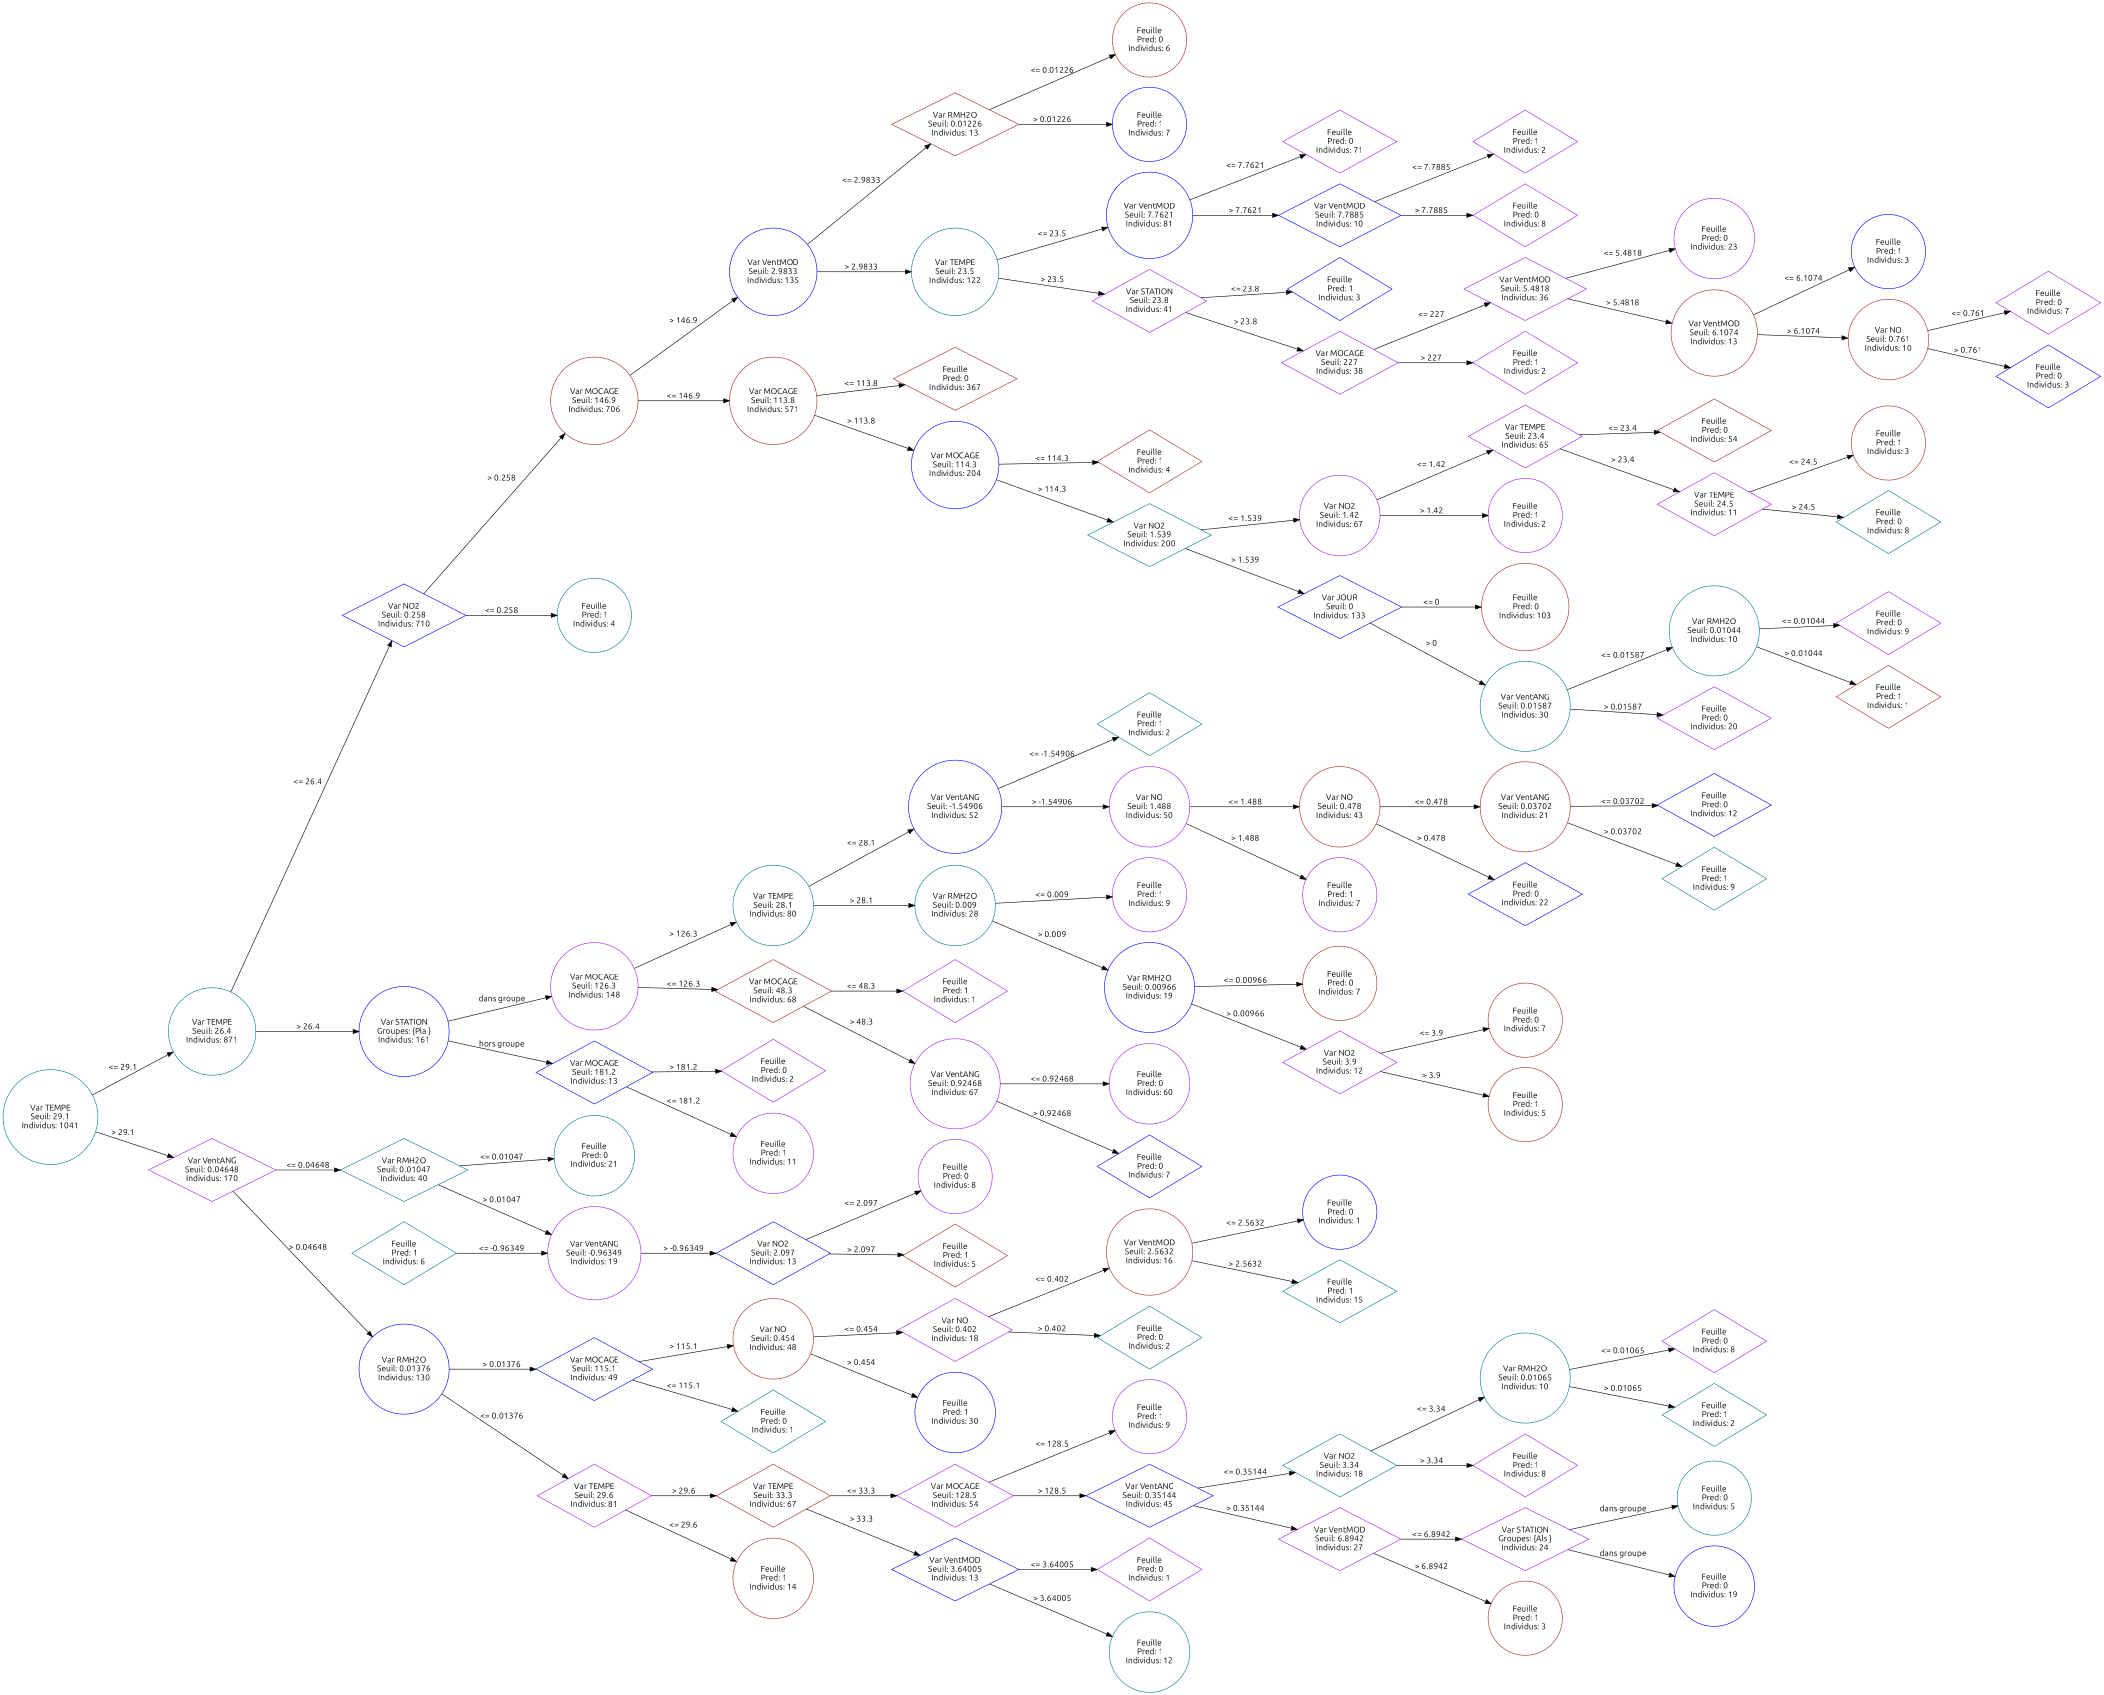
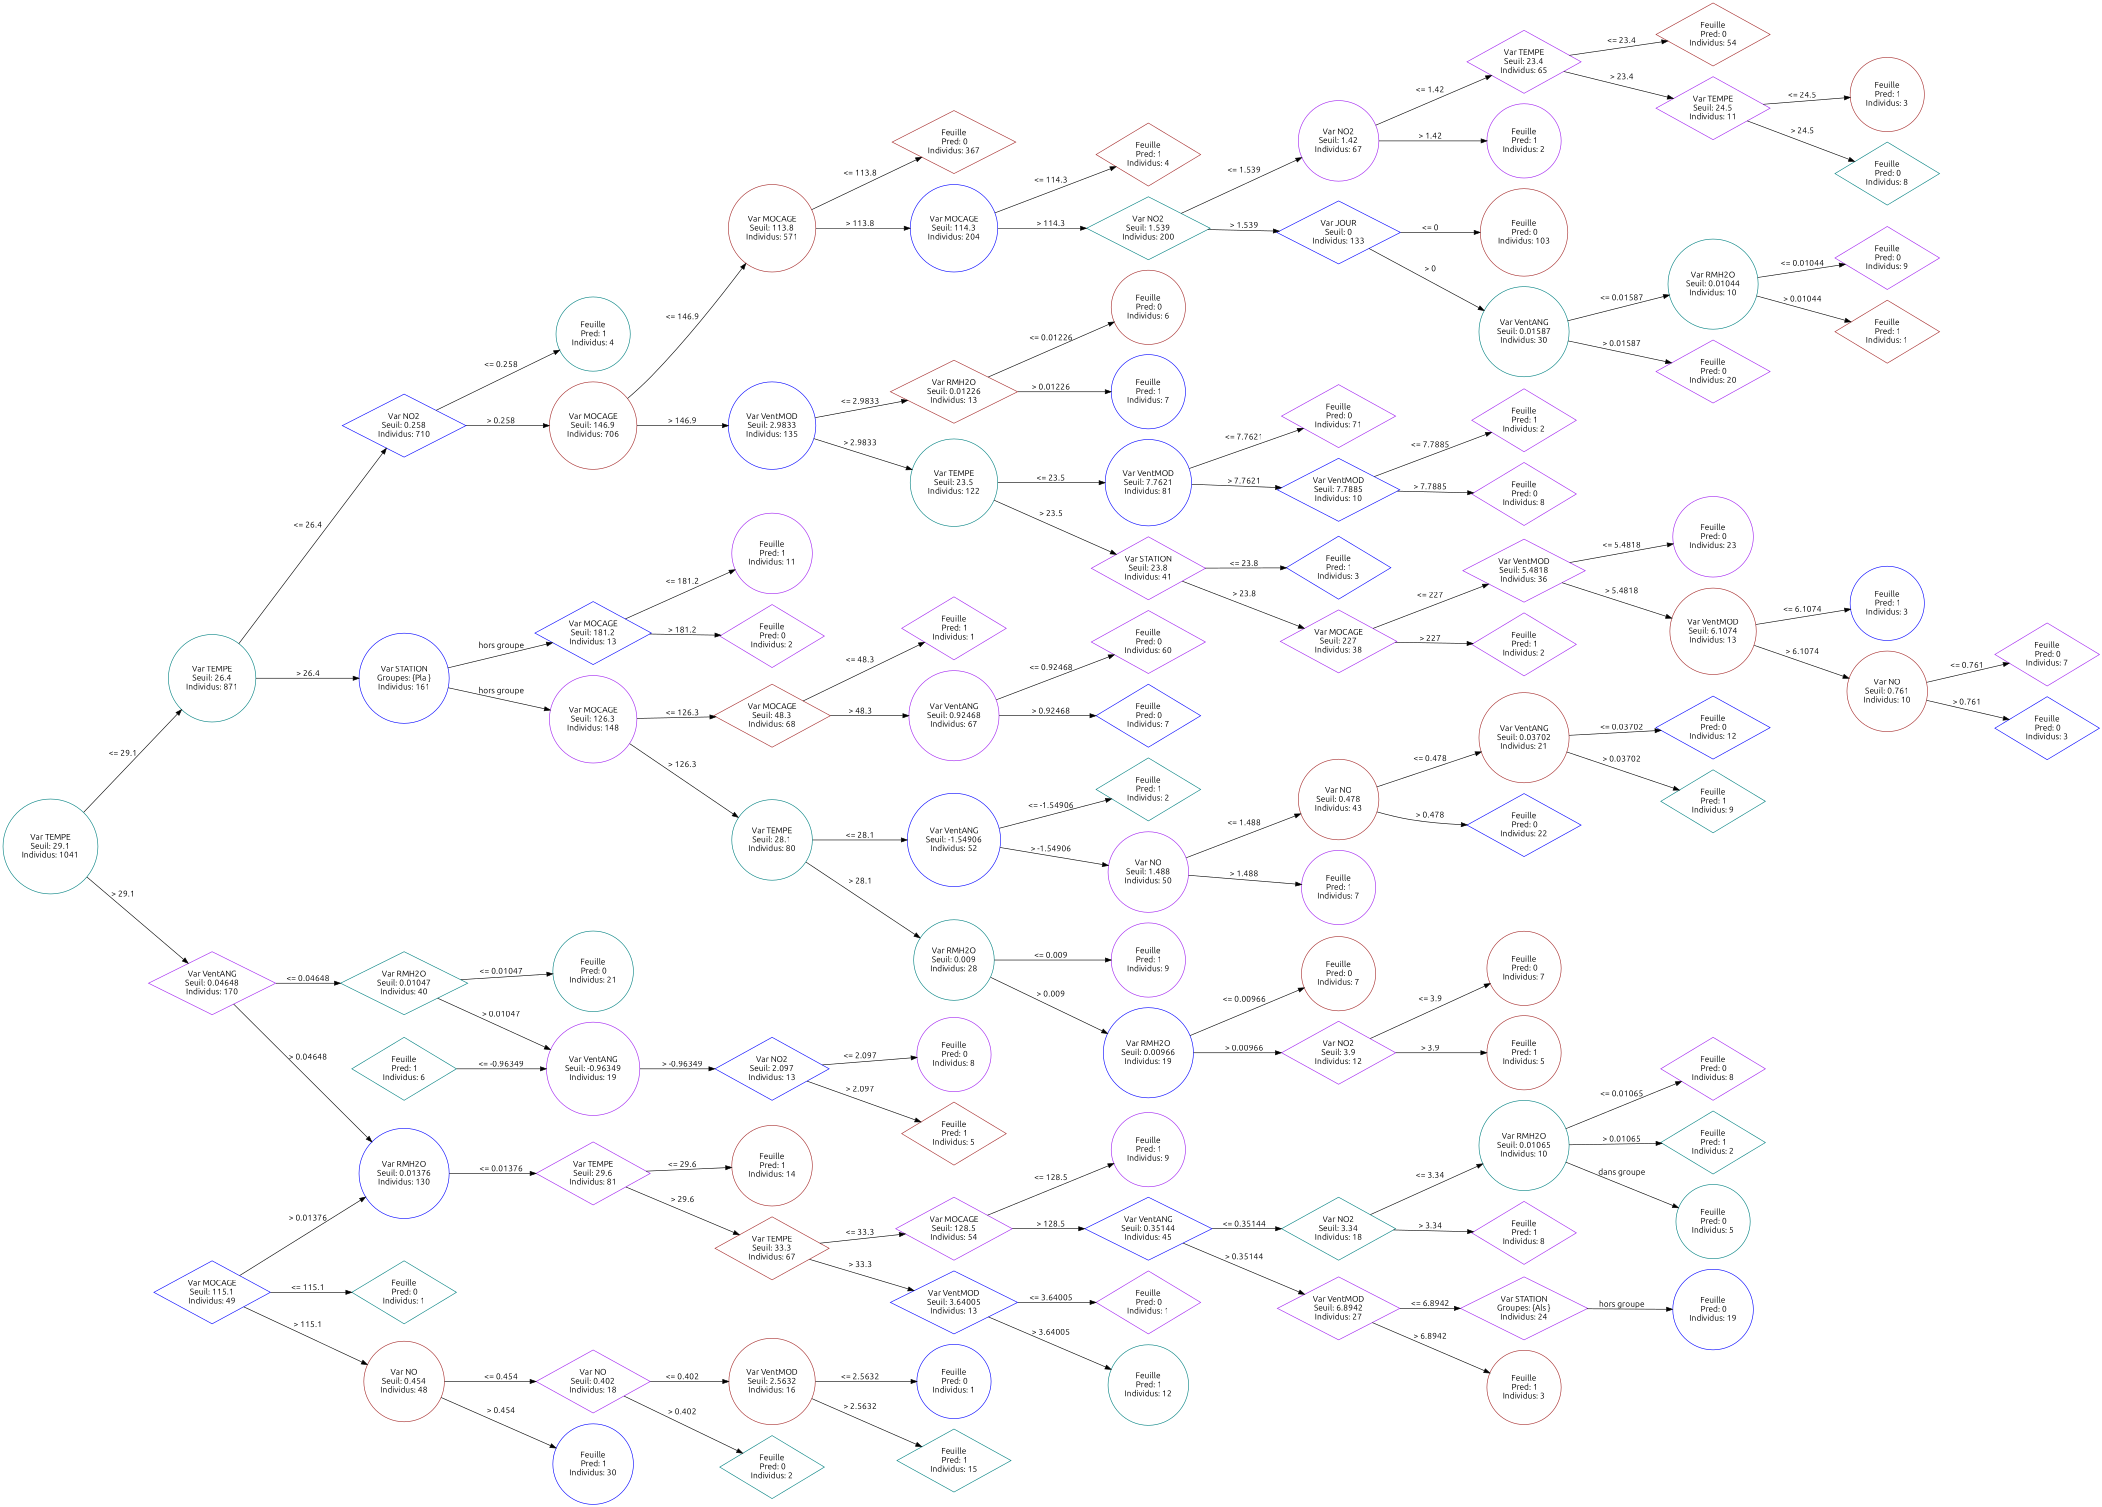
(502, 999) -> (501, 691)
(1150, 1084) -> (1148, 642)
(490, 1369) -> (300, 1238)
(1621, 1518) -> (1619, 1184)
(1623, 1554) -> (1622, 1305)
